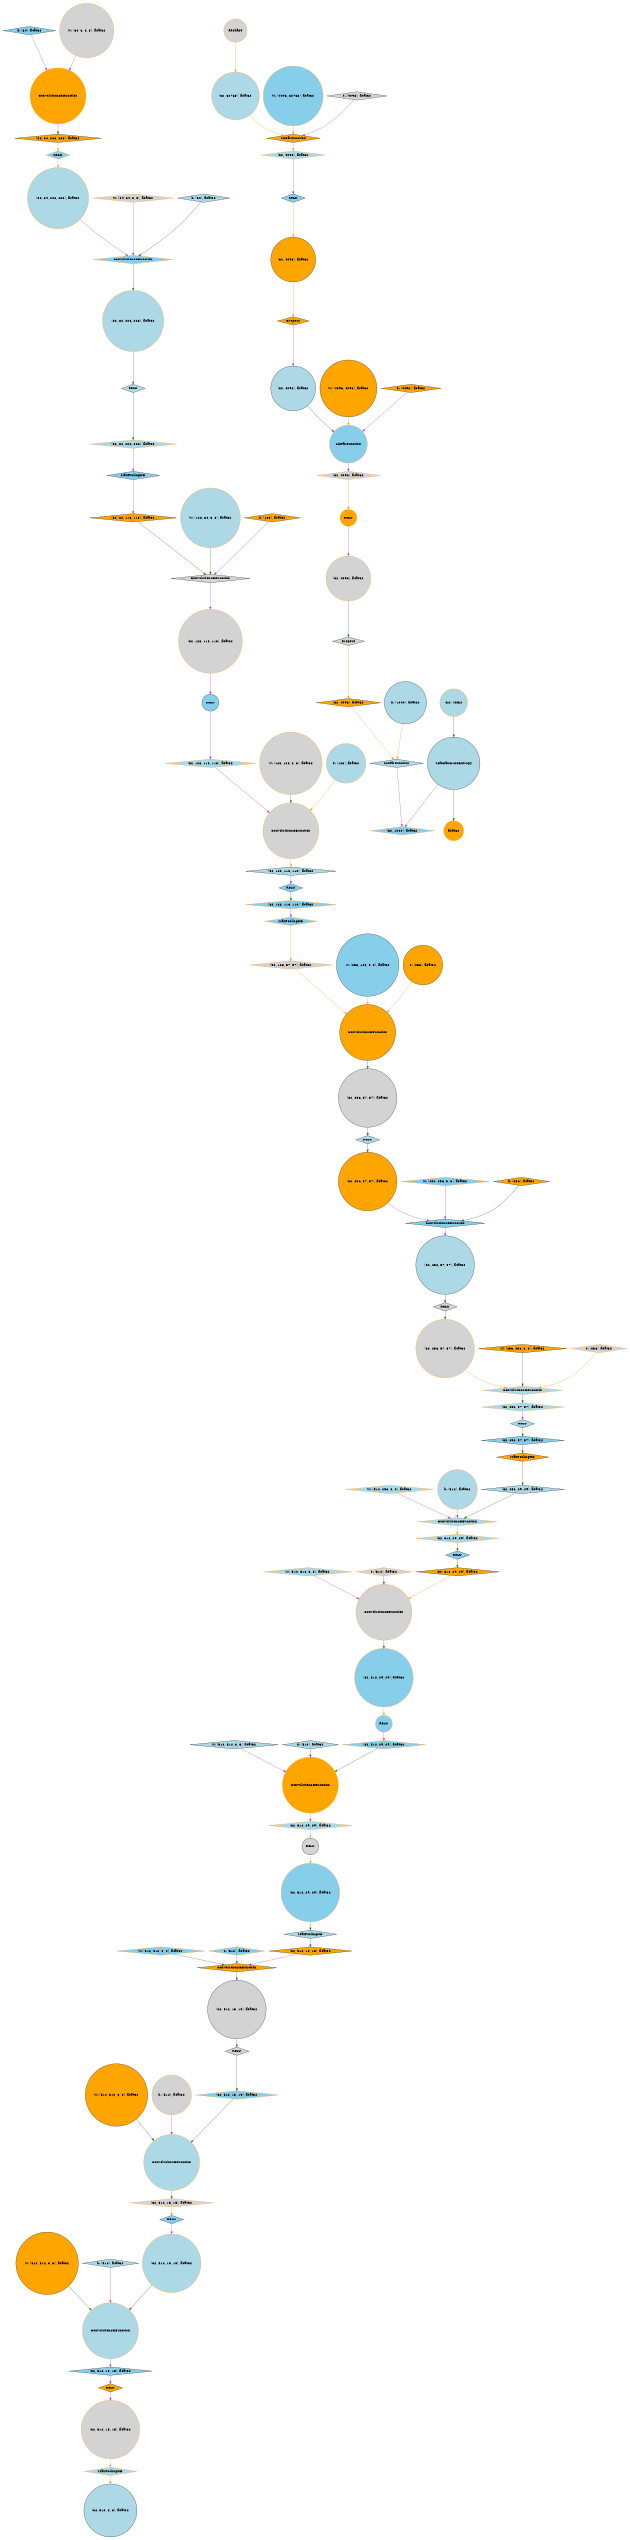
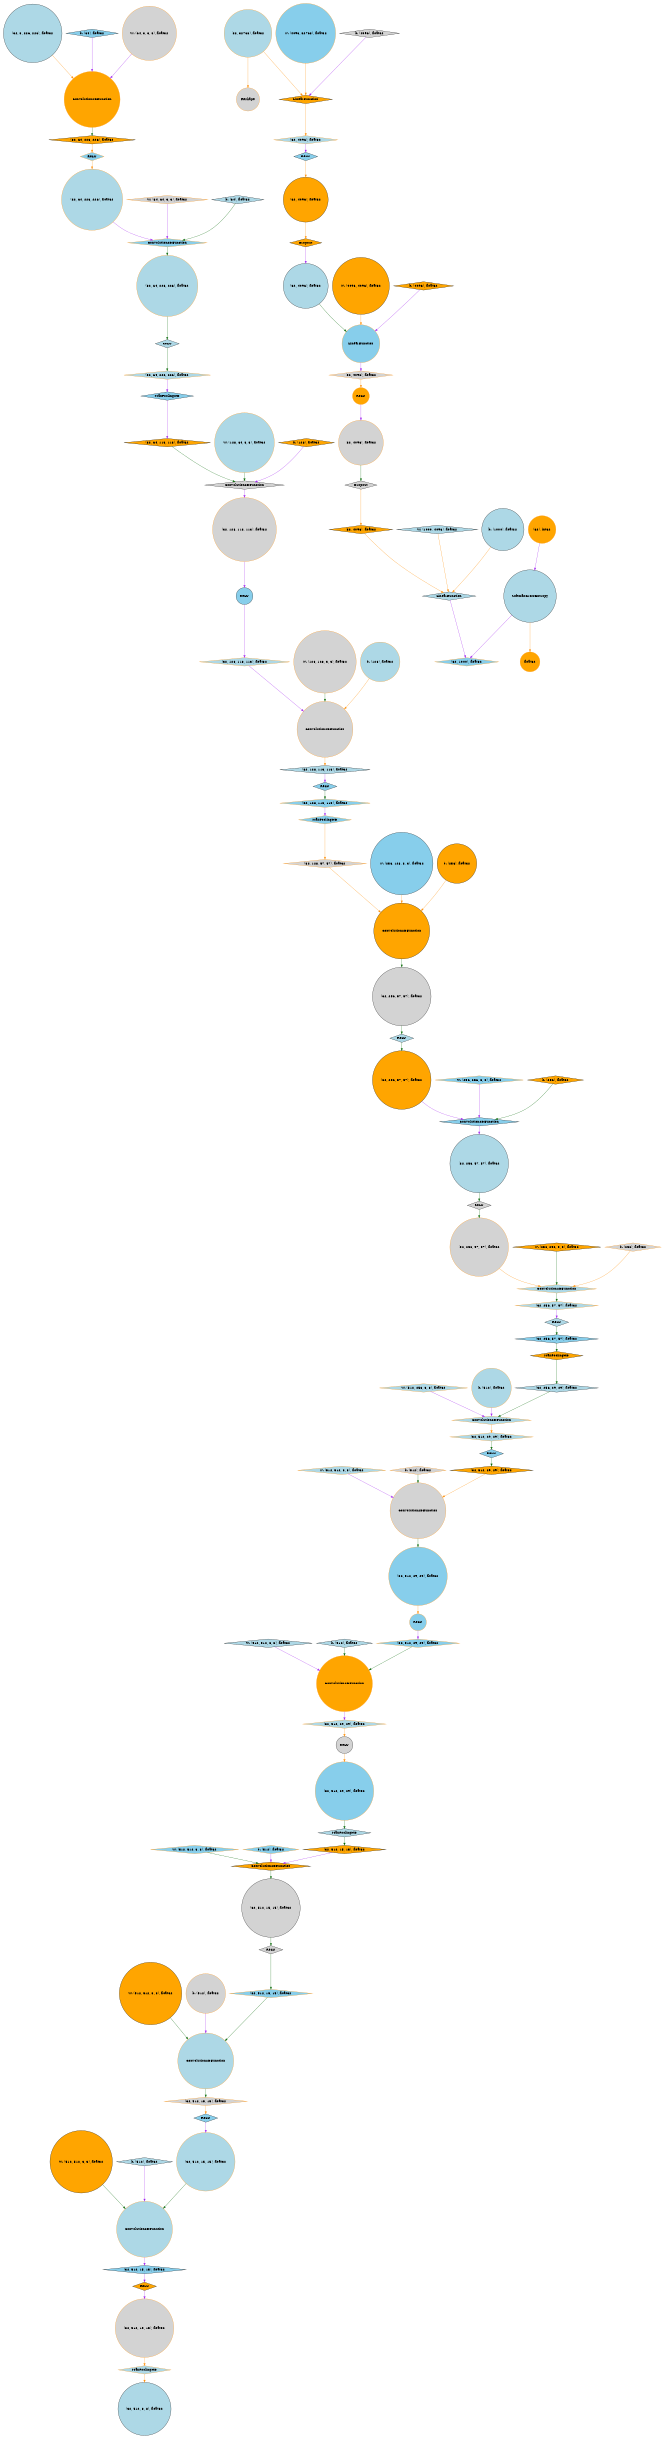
none -> (33, 33)
(235, 56) -> (248, 71)
none -> (437, 529)
(454, 703) -> (542, 529)
(454, 726) -> (537, 556)
(454, 804) -> (530, 636)
